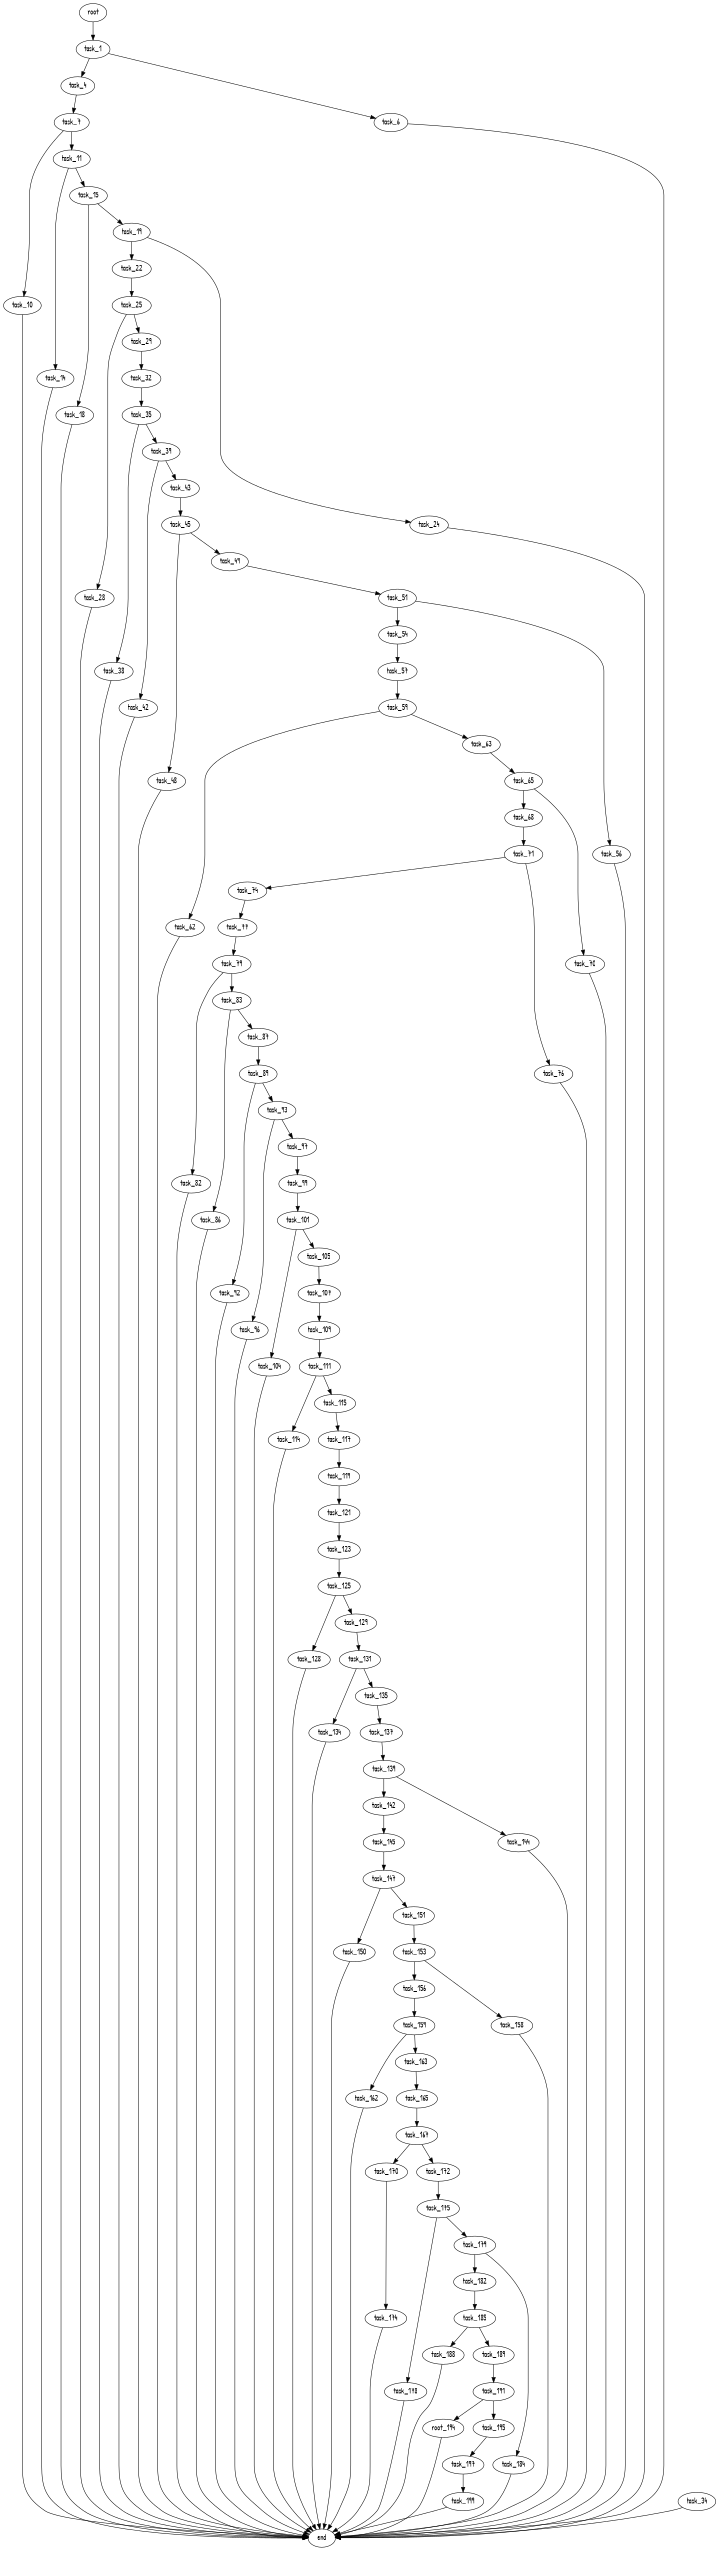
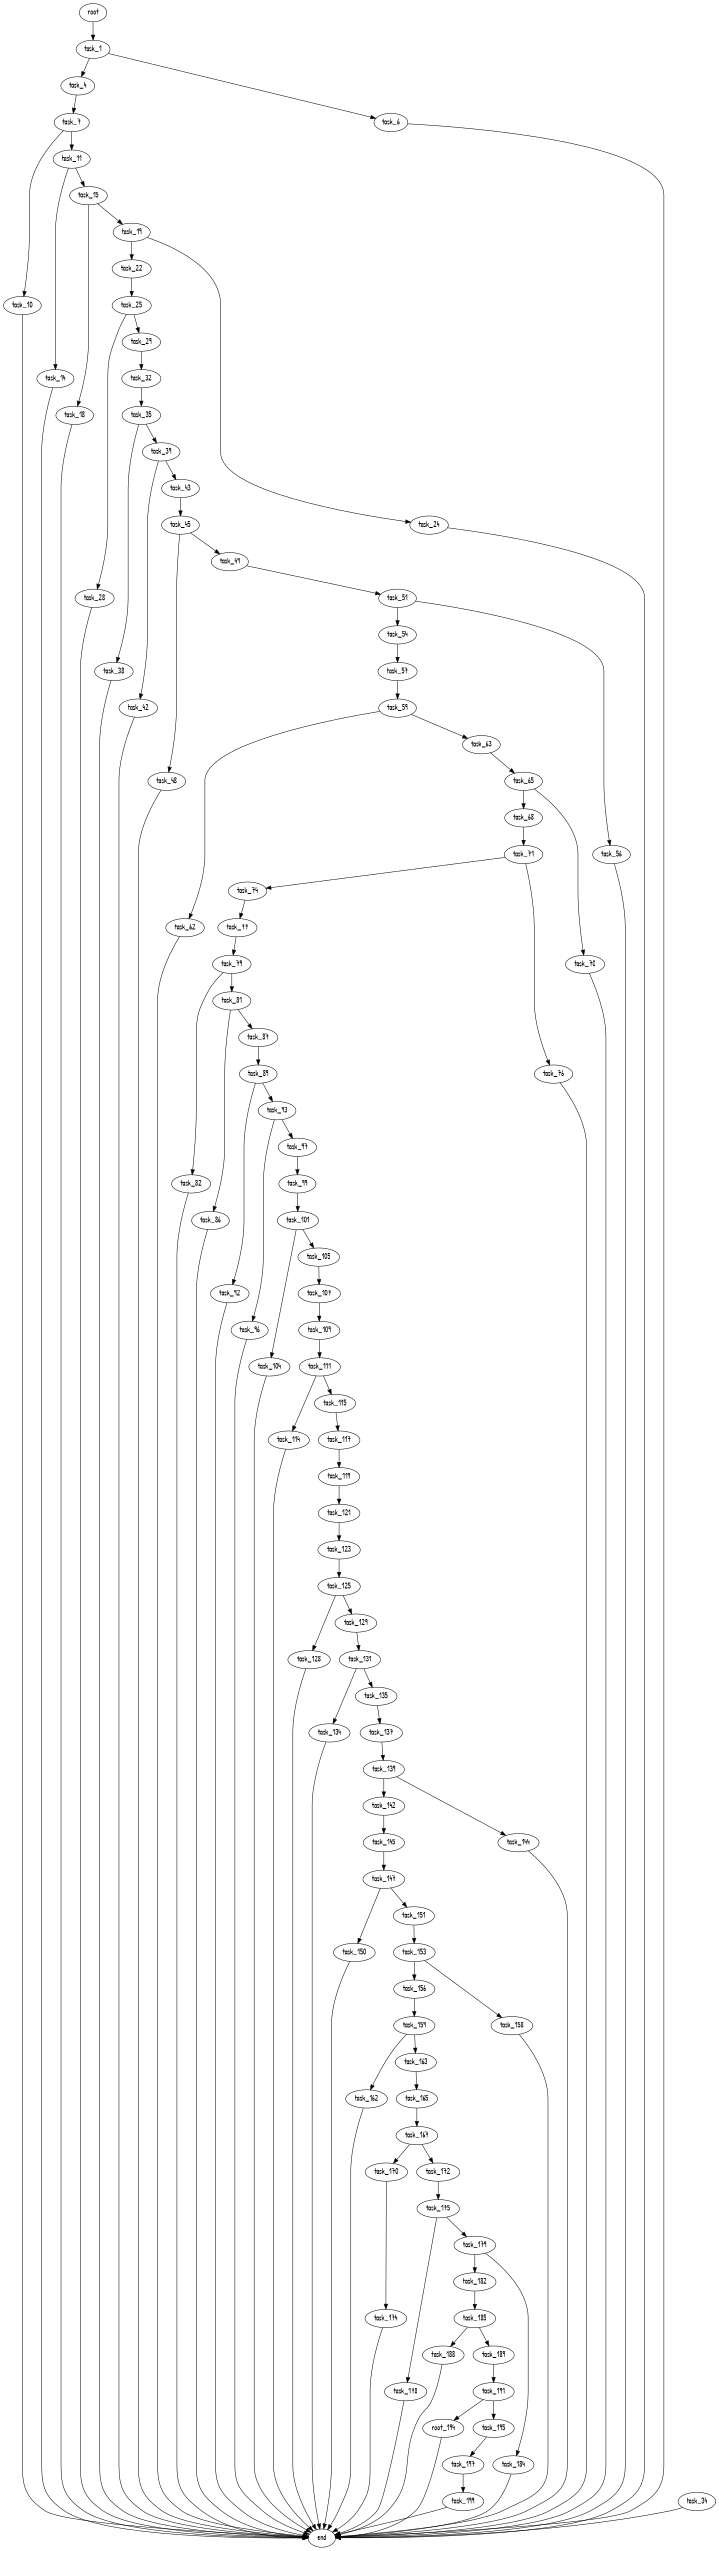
(232, 1001) -> (232, 1001)
